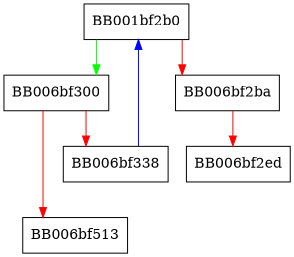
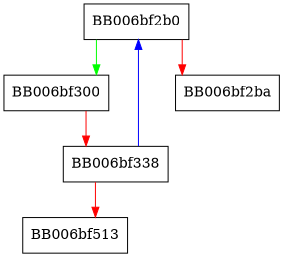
(136, 22) -> (136, 22)
(43, 159) -> (95, 195)
(238, 164) -> none
